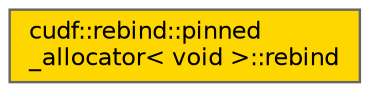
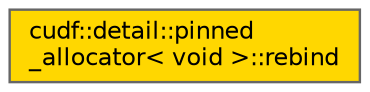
(185, 46) -> (185, 46)
